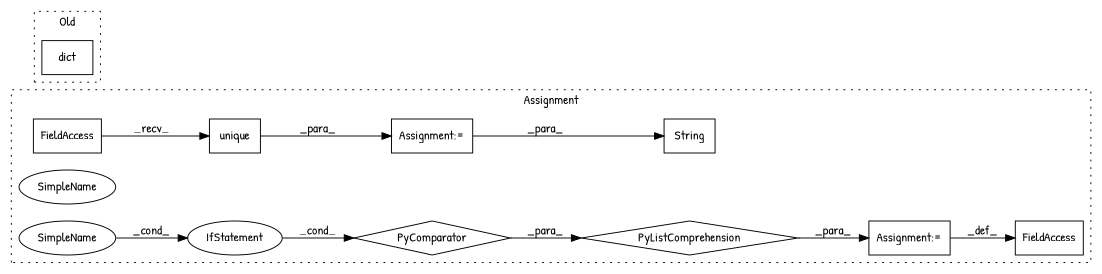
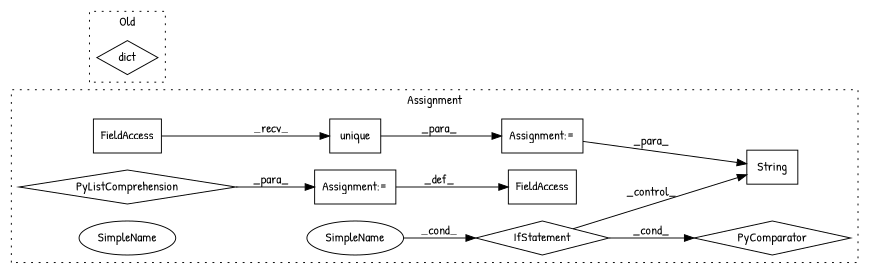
(67, 58) -> (127, 58)
none -> (655, 203)
(235, 238) -> (542, 238)
(541, 238) -> none
